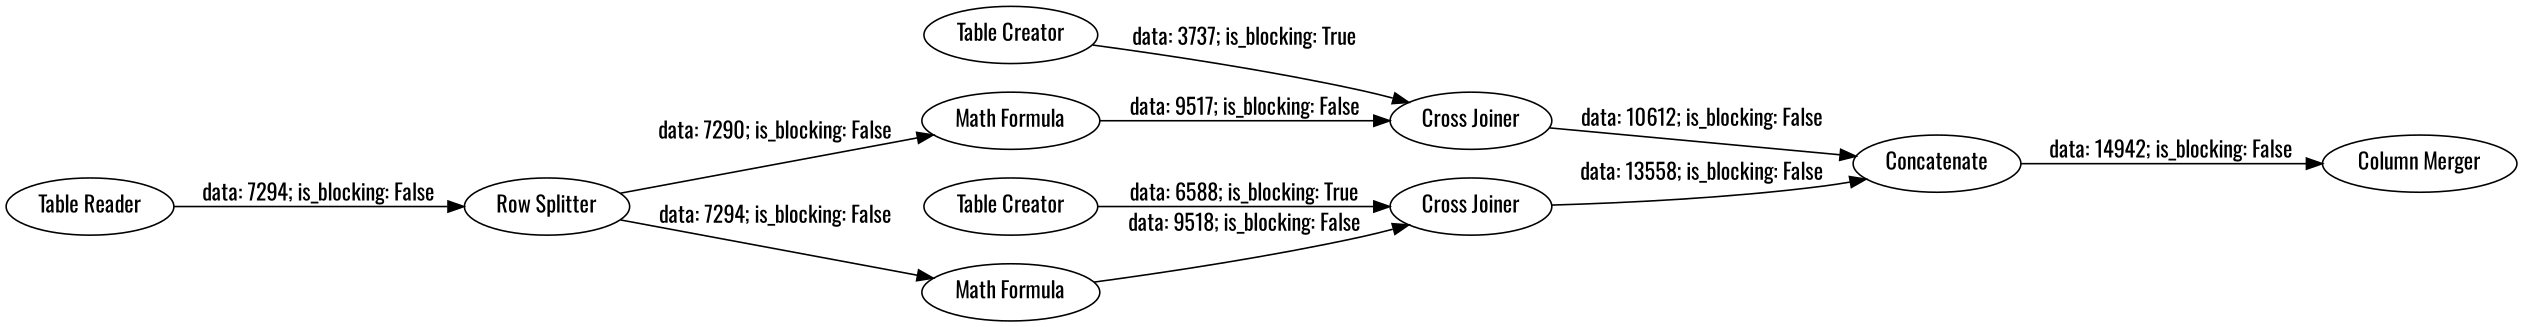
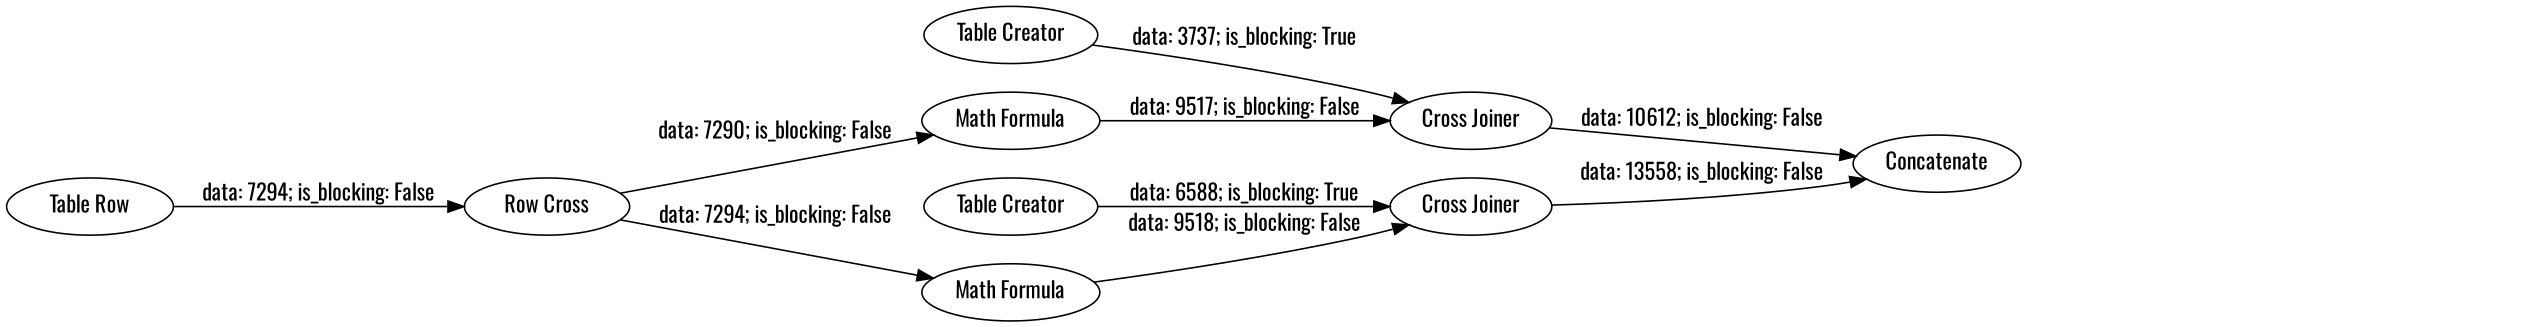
(2420, 164) -> none
(90, 207) -> (90, 207)
(547, 207) -> (547, 207)
